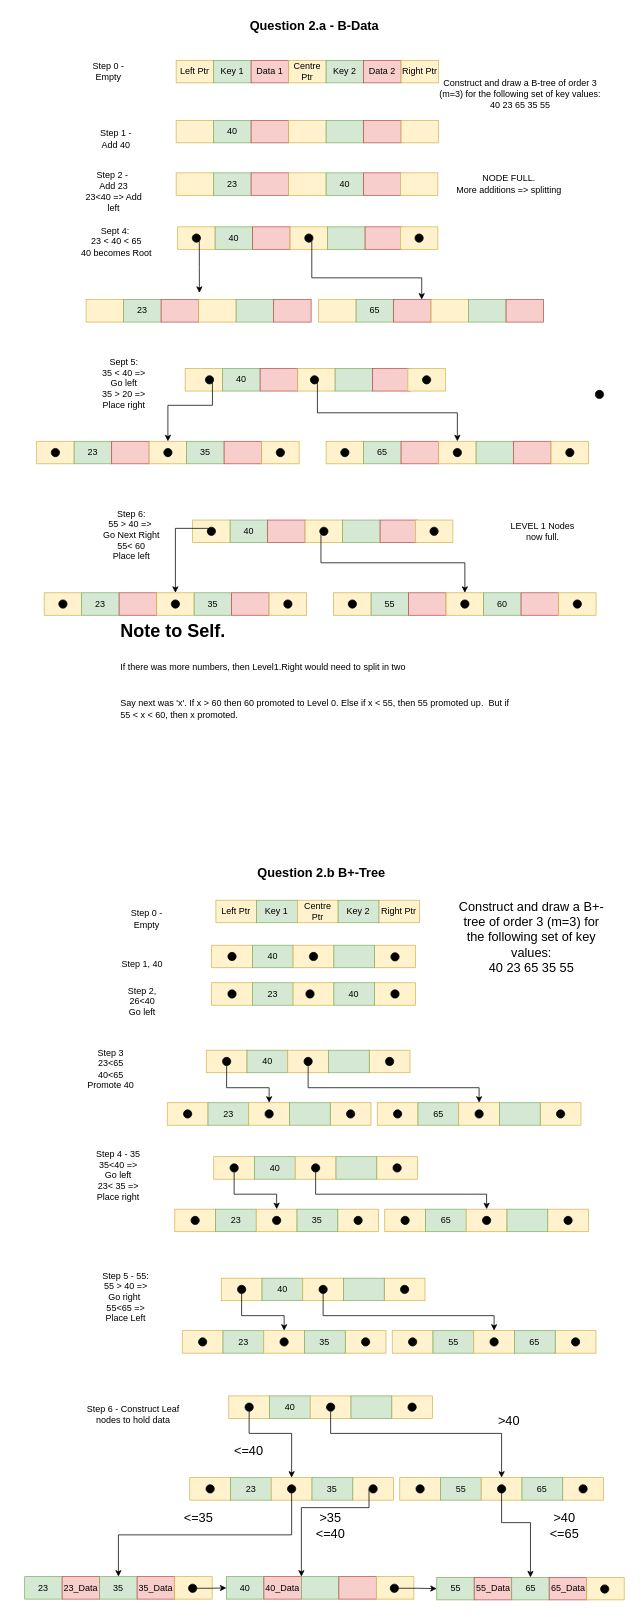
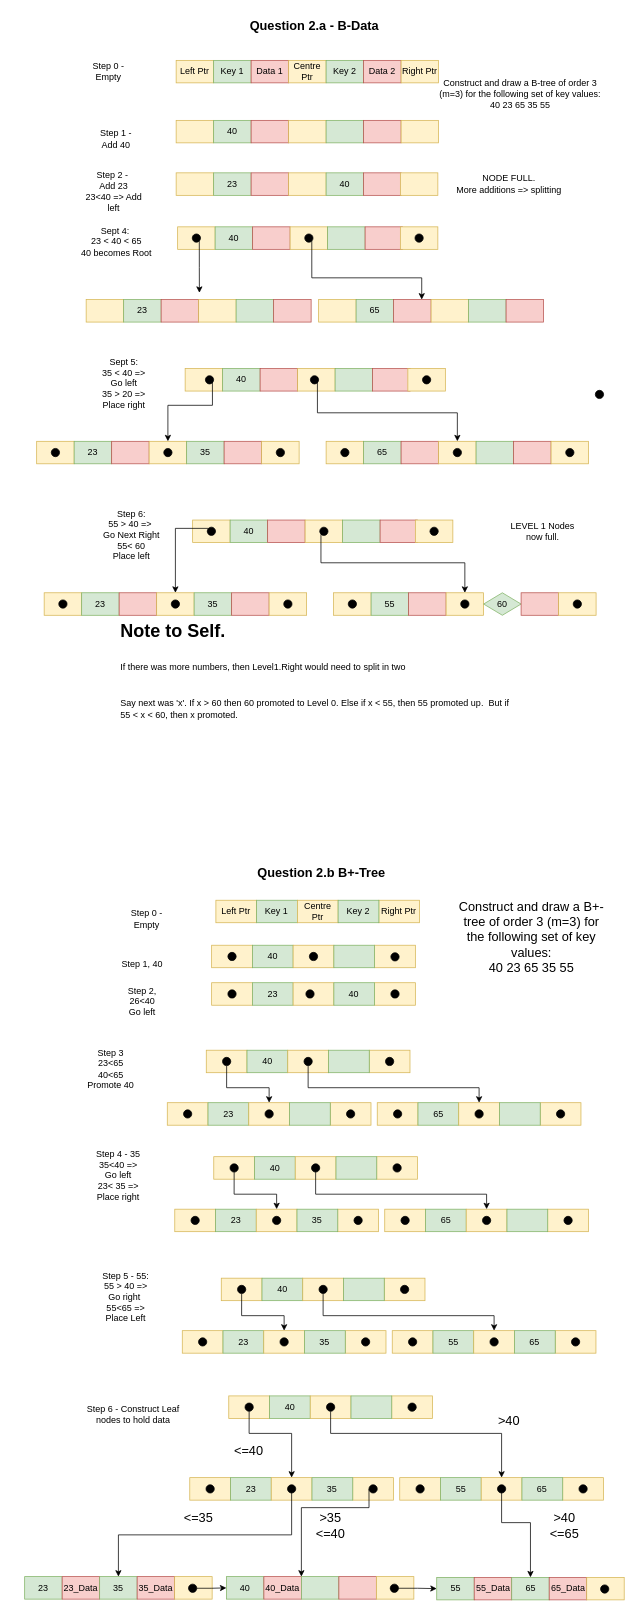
(502, 604) -> (502, 604)
